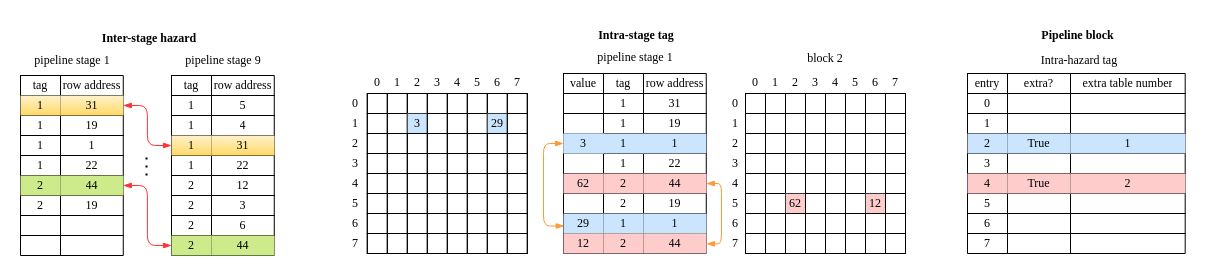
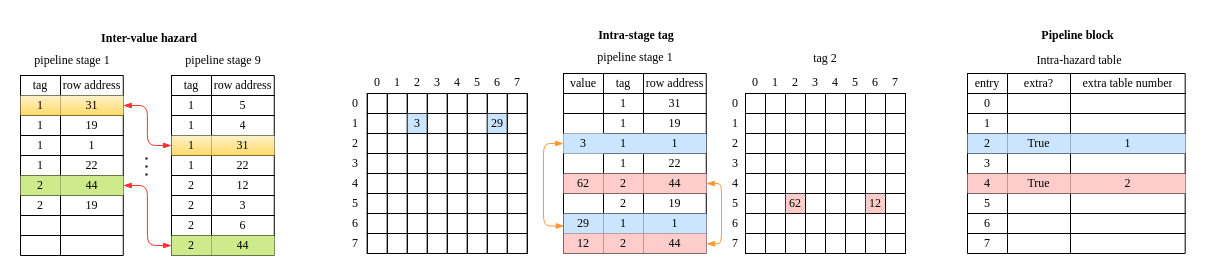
(151, 39) -> (151, 39)
(826, 59) -> (826, 59)
(1080, 61) -> (1080, 61)
